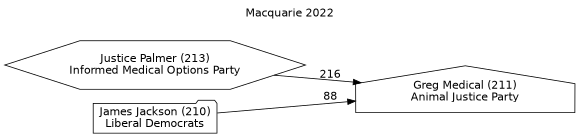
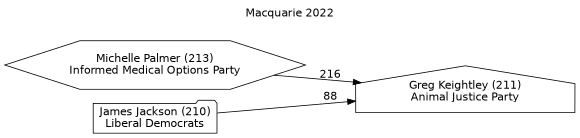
(155, 65) -> (155, 65)
(465, 92) -> (465, 92)
